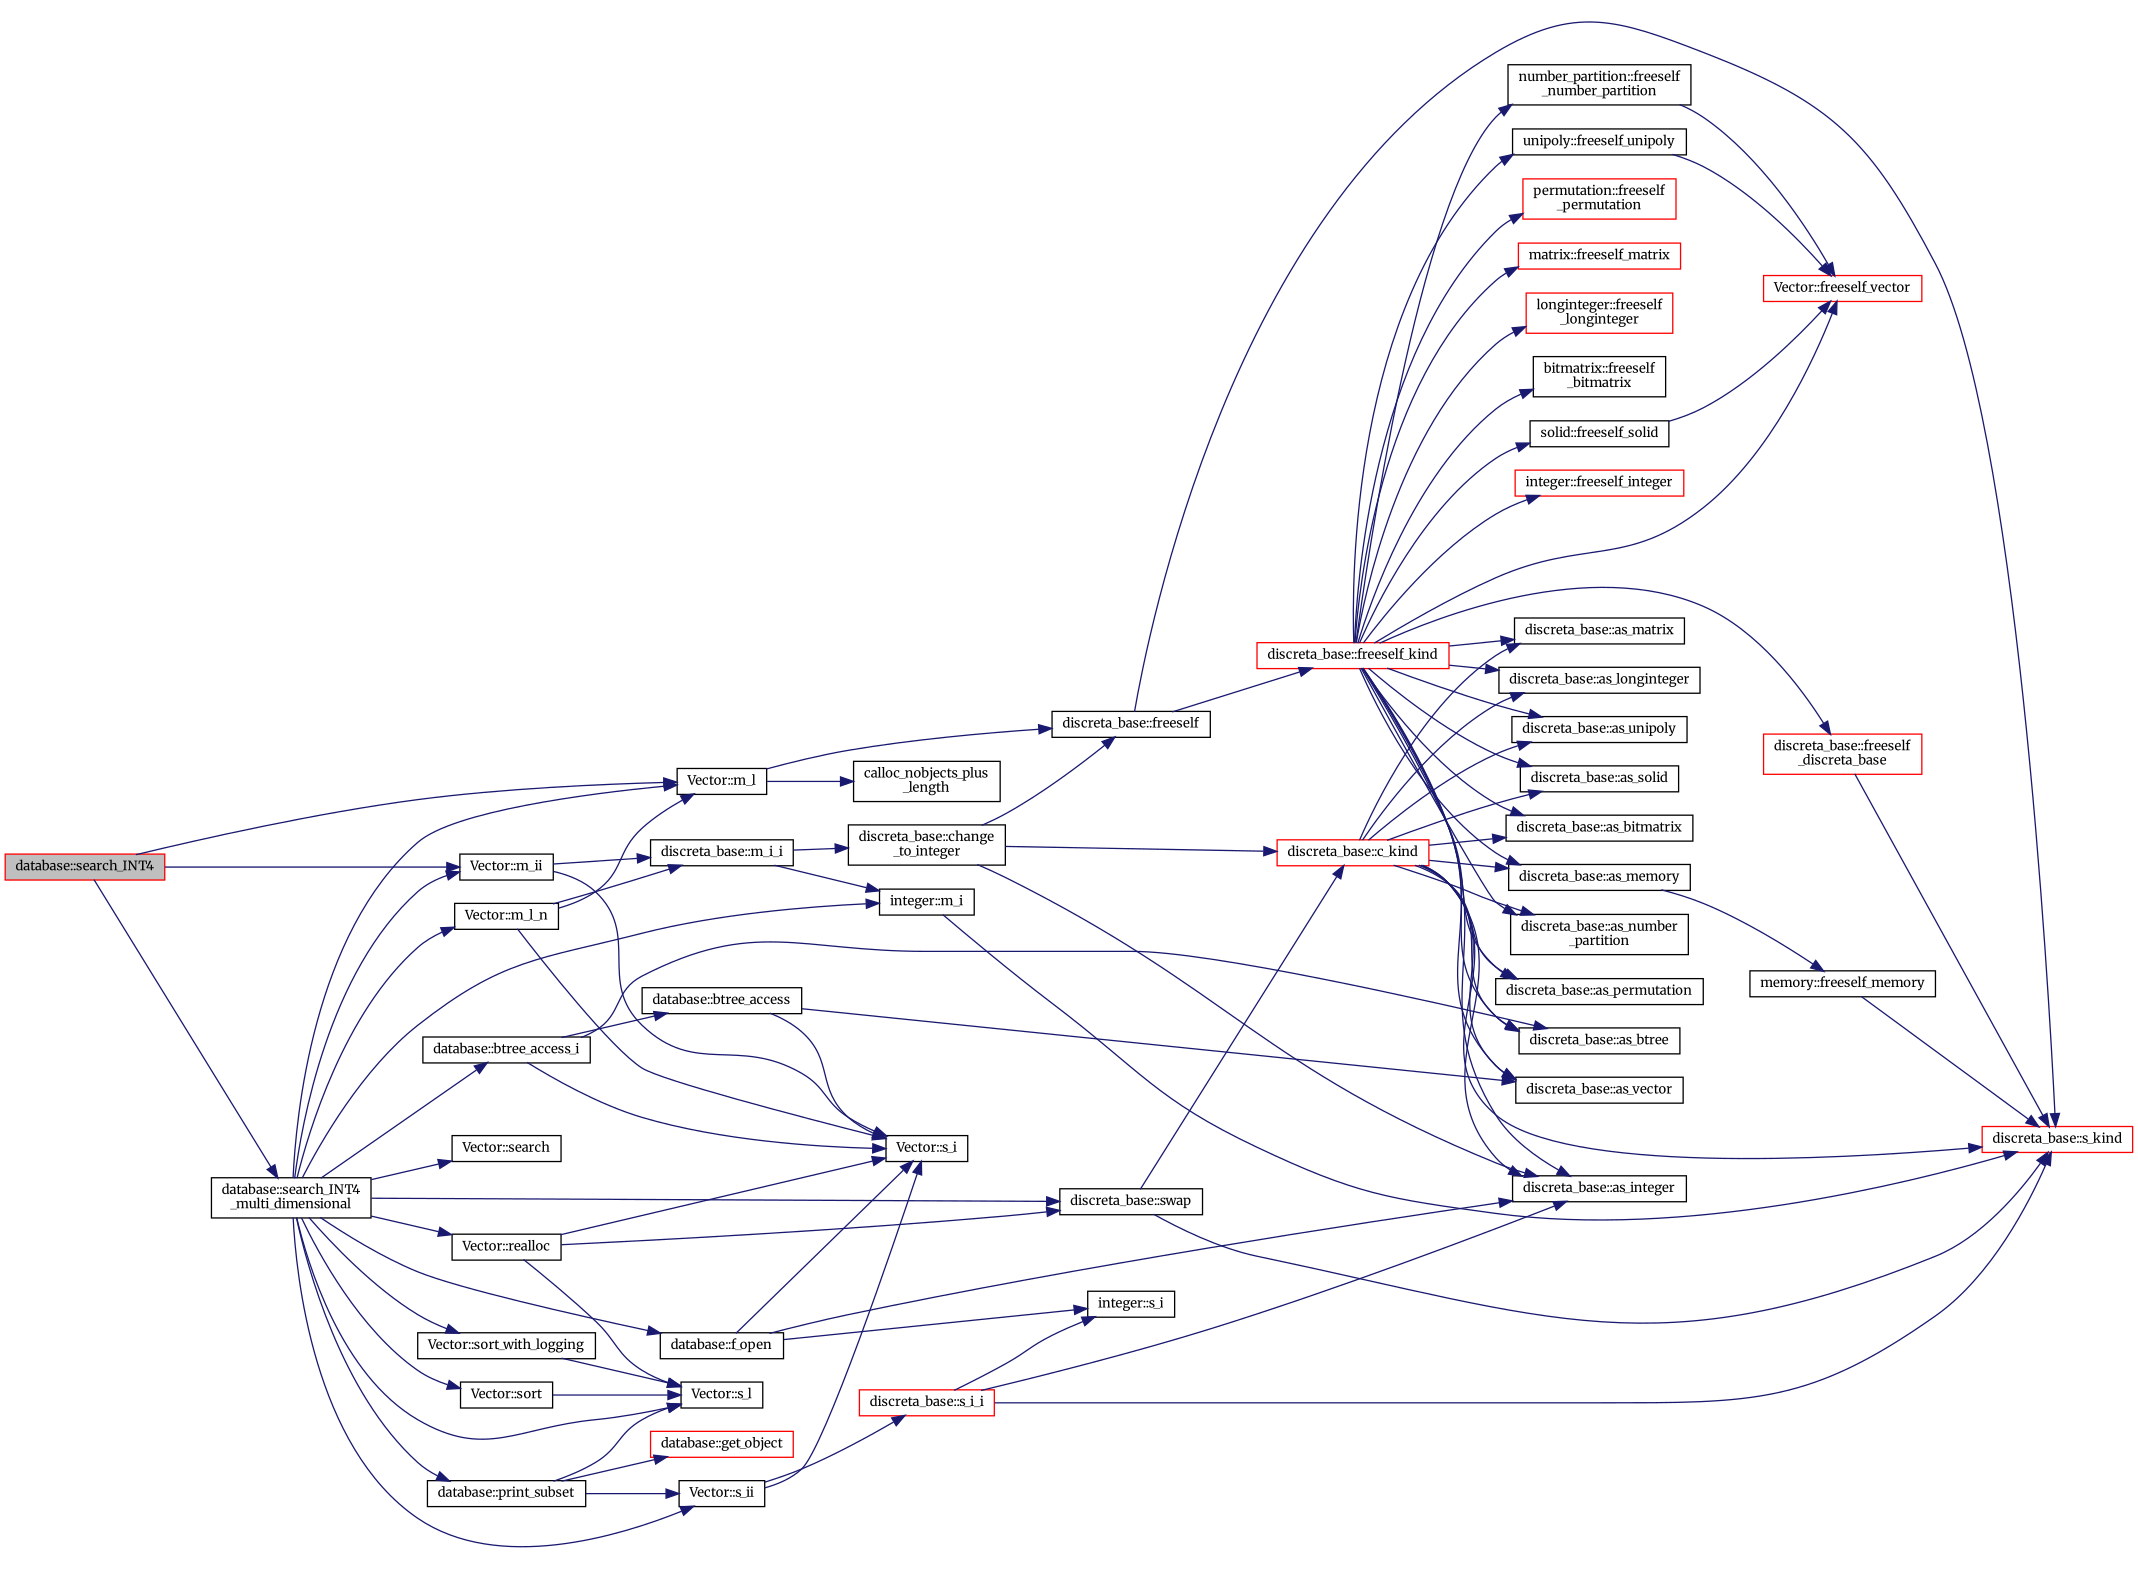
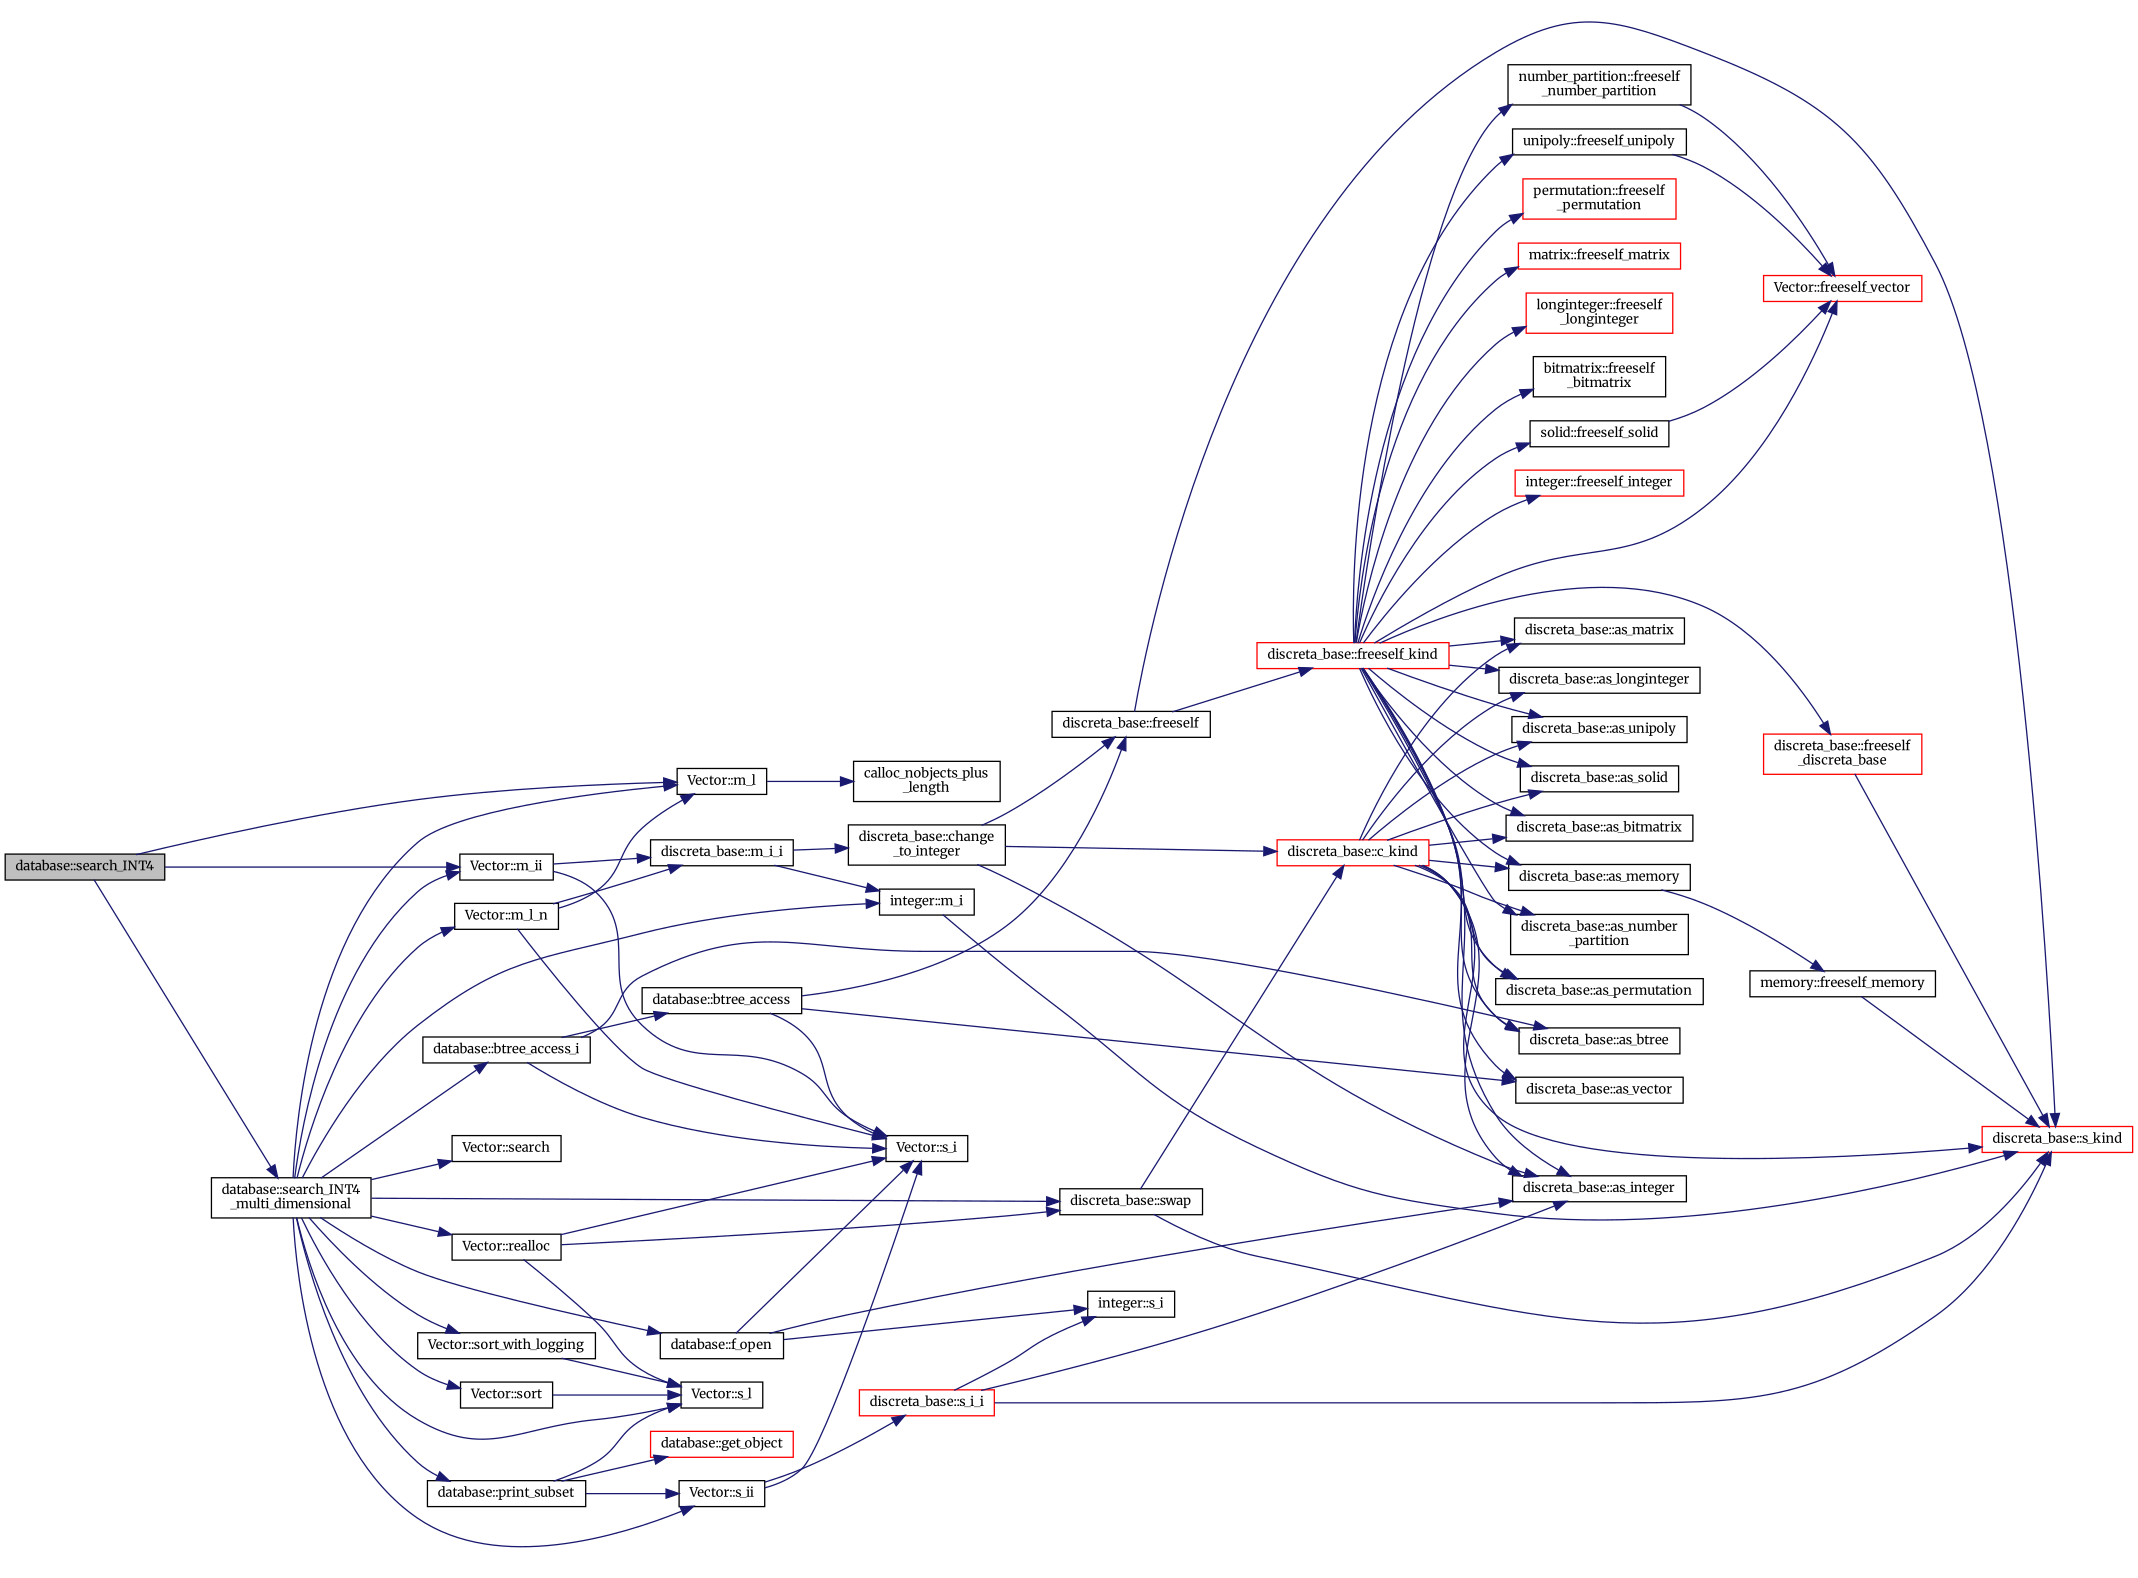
(902, 742) -> (1004, 927)
(85, 867) -> (85, 867)
(1472, 963) -> none
